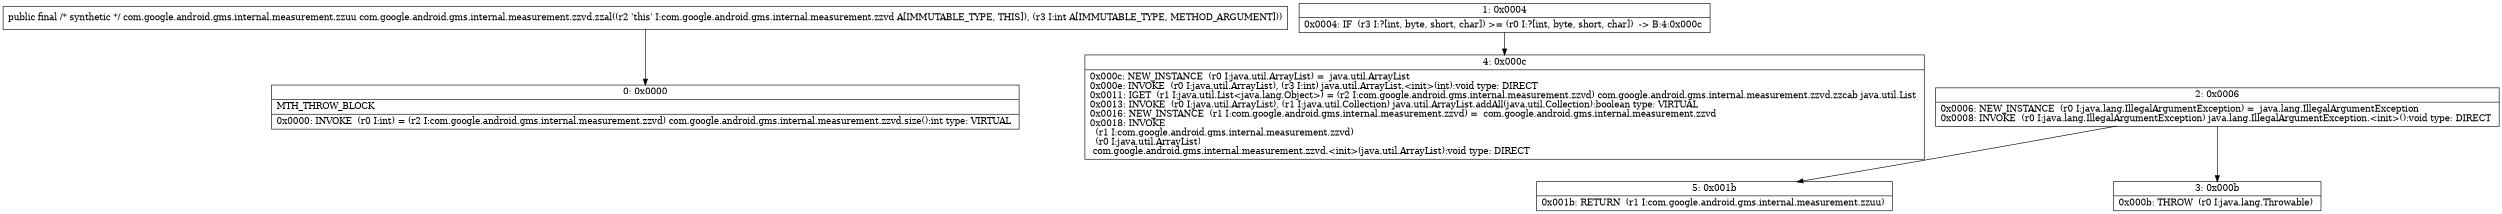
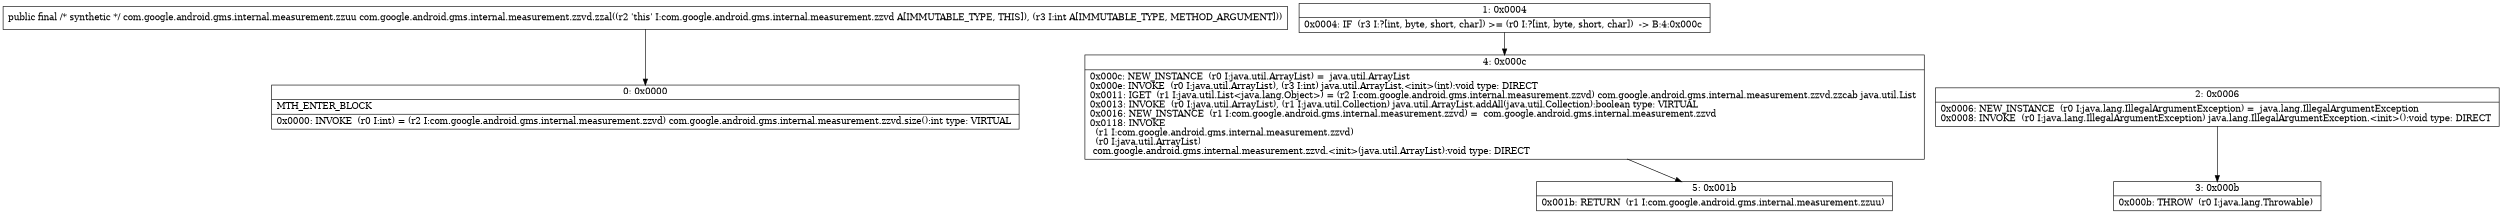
(326, 106) -> (324, 106)
(1131, 124) -> (1131, 124)
(1960, 154) -> (1651, 169)
